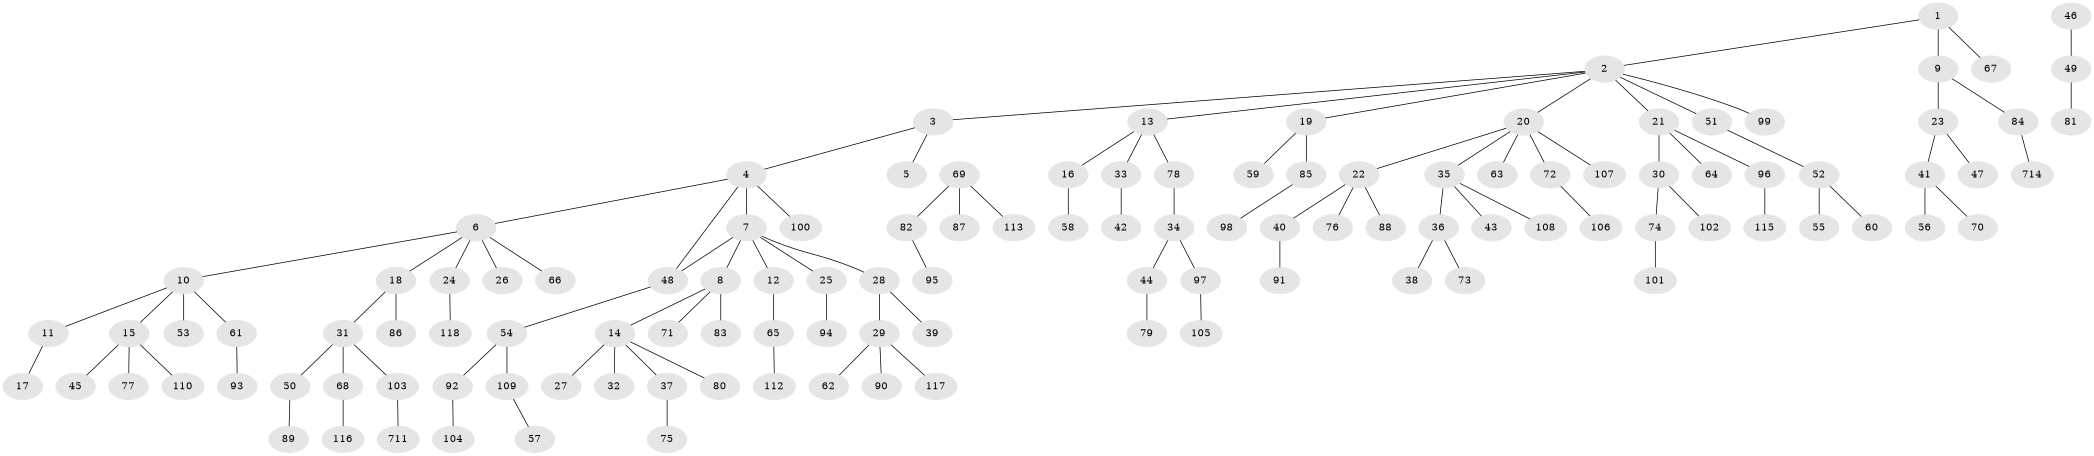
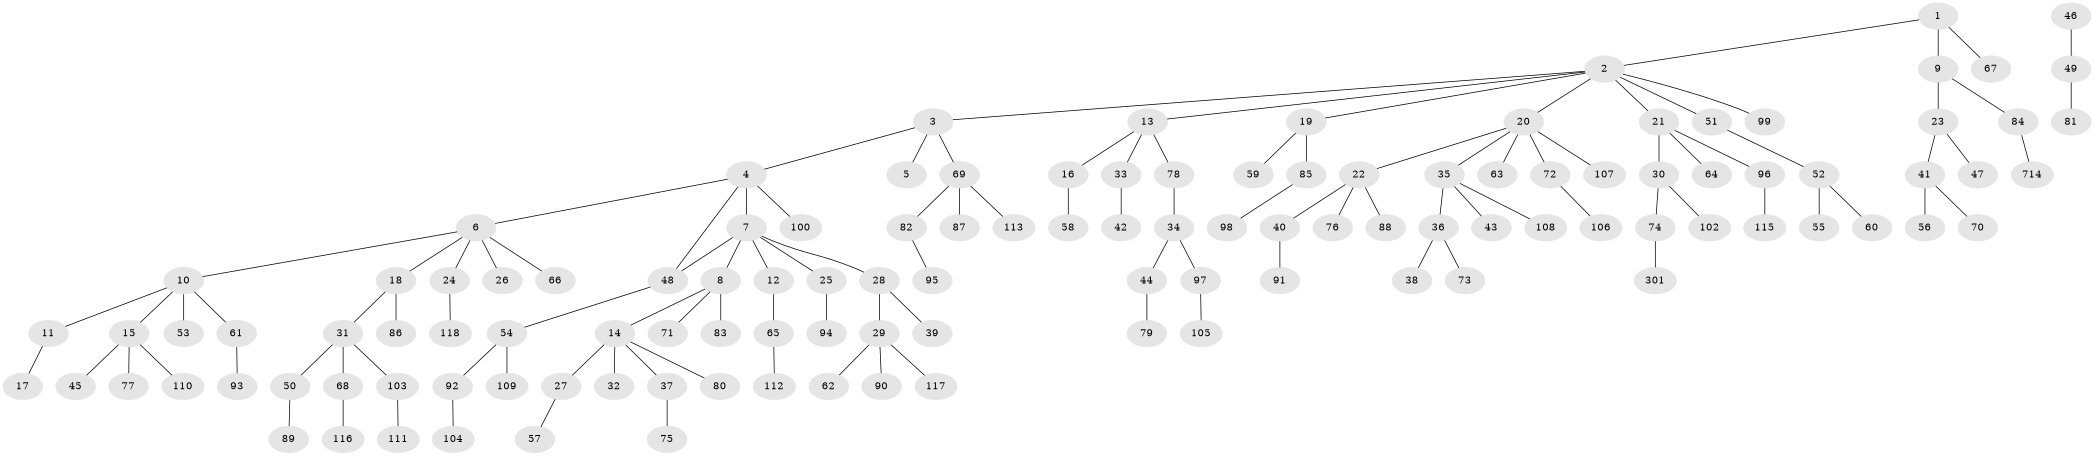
none -> (946, 148)
(1655, 281) -> (1655, 281)
(521, 413) -> (548, 413)
(398, 439) -> (398, 439)
